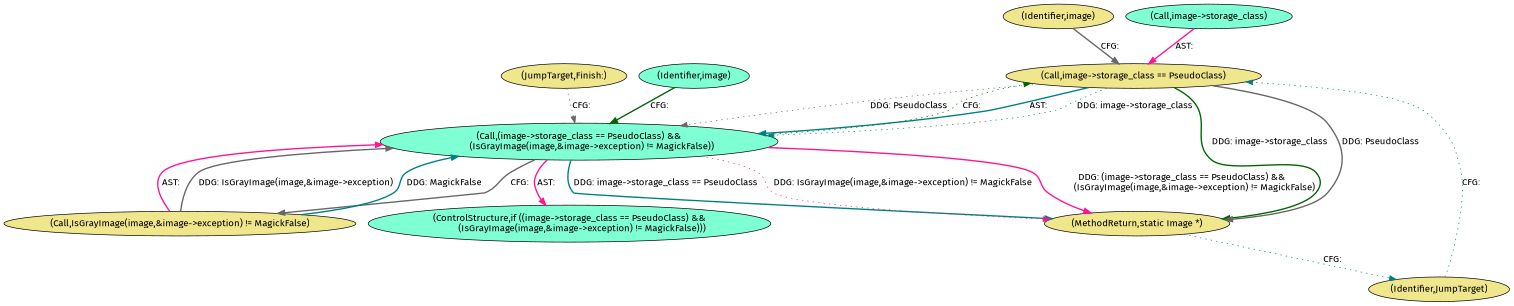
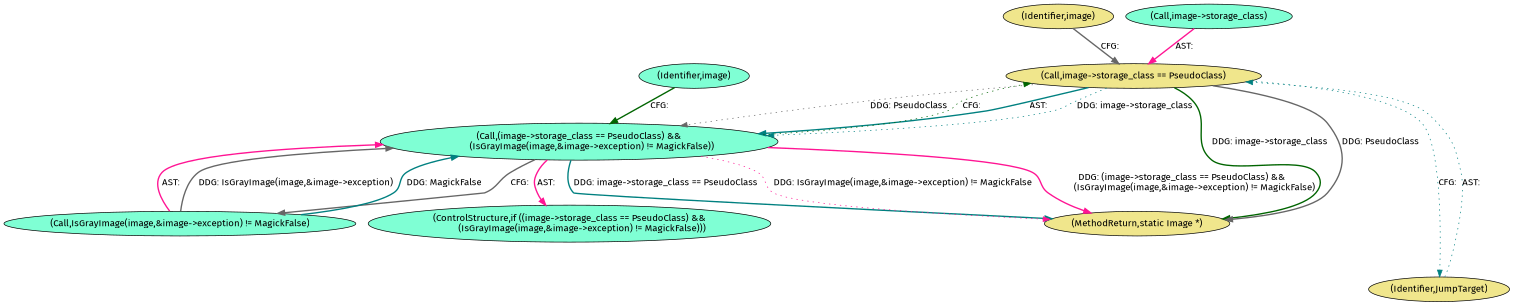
(564, 76) -> none
(1473, 183) -> (1473, 183)
(180, 224) -> (180, 224)
(1287, 256) -> (1410, 114)
